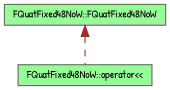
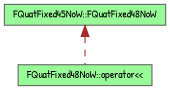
(85, 15) -> (85, 15)
